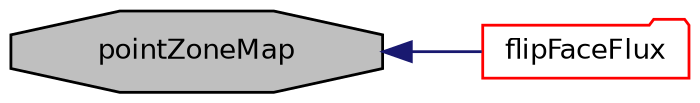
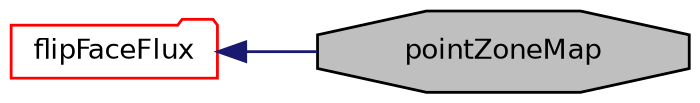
(447, 52) -> (282, 52)
